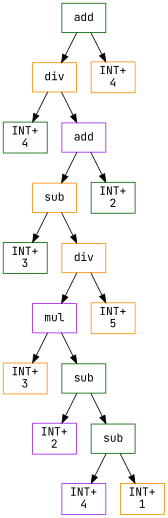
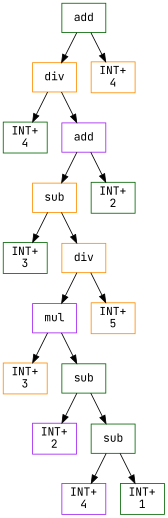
(142, 499) -> (142, 499)
